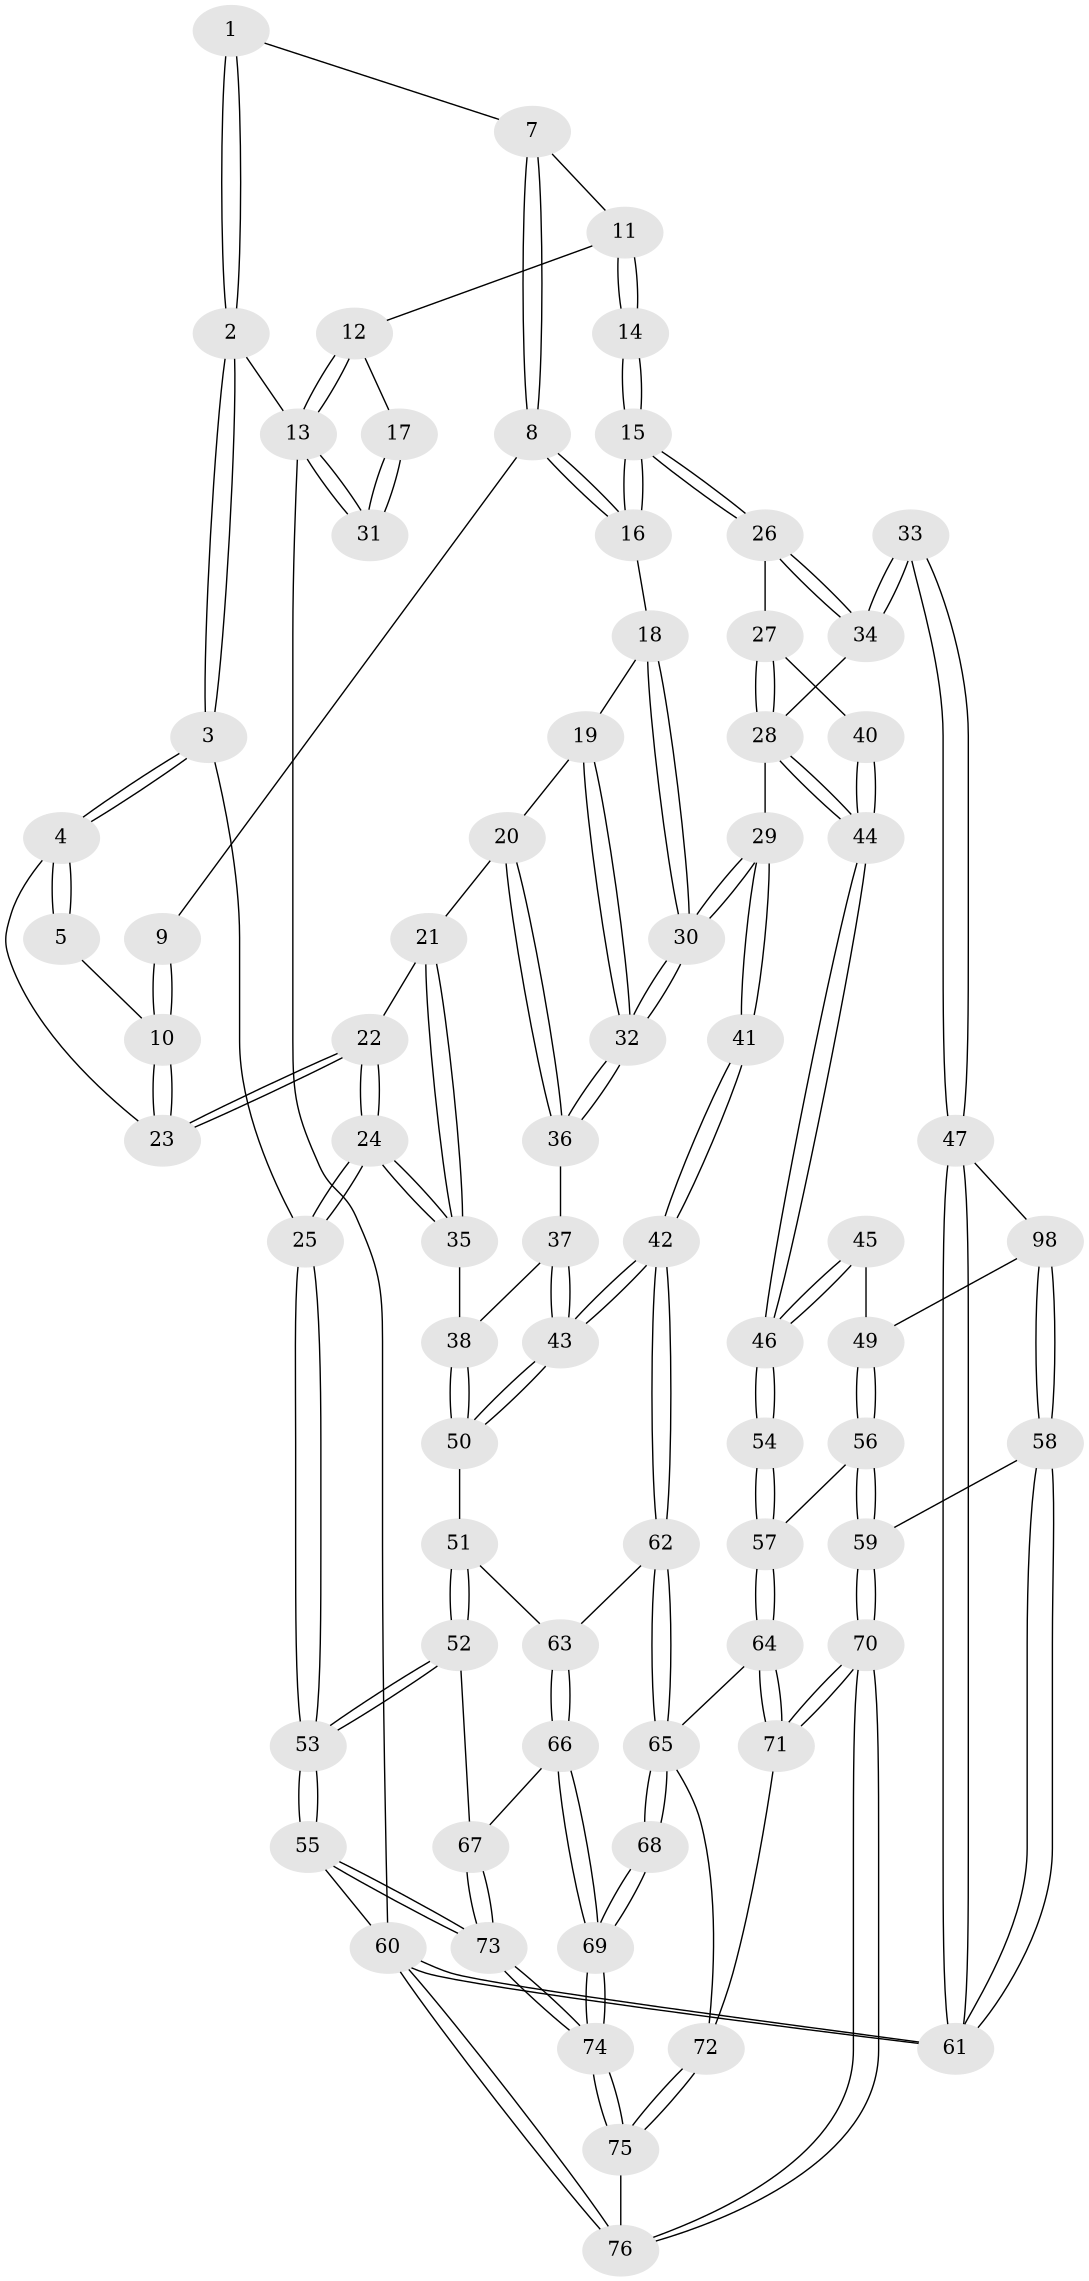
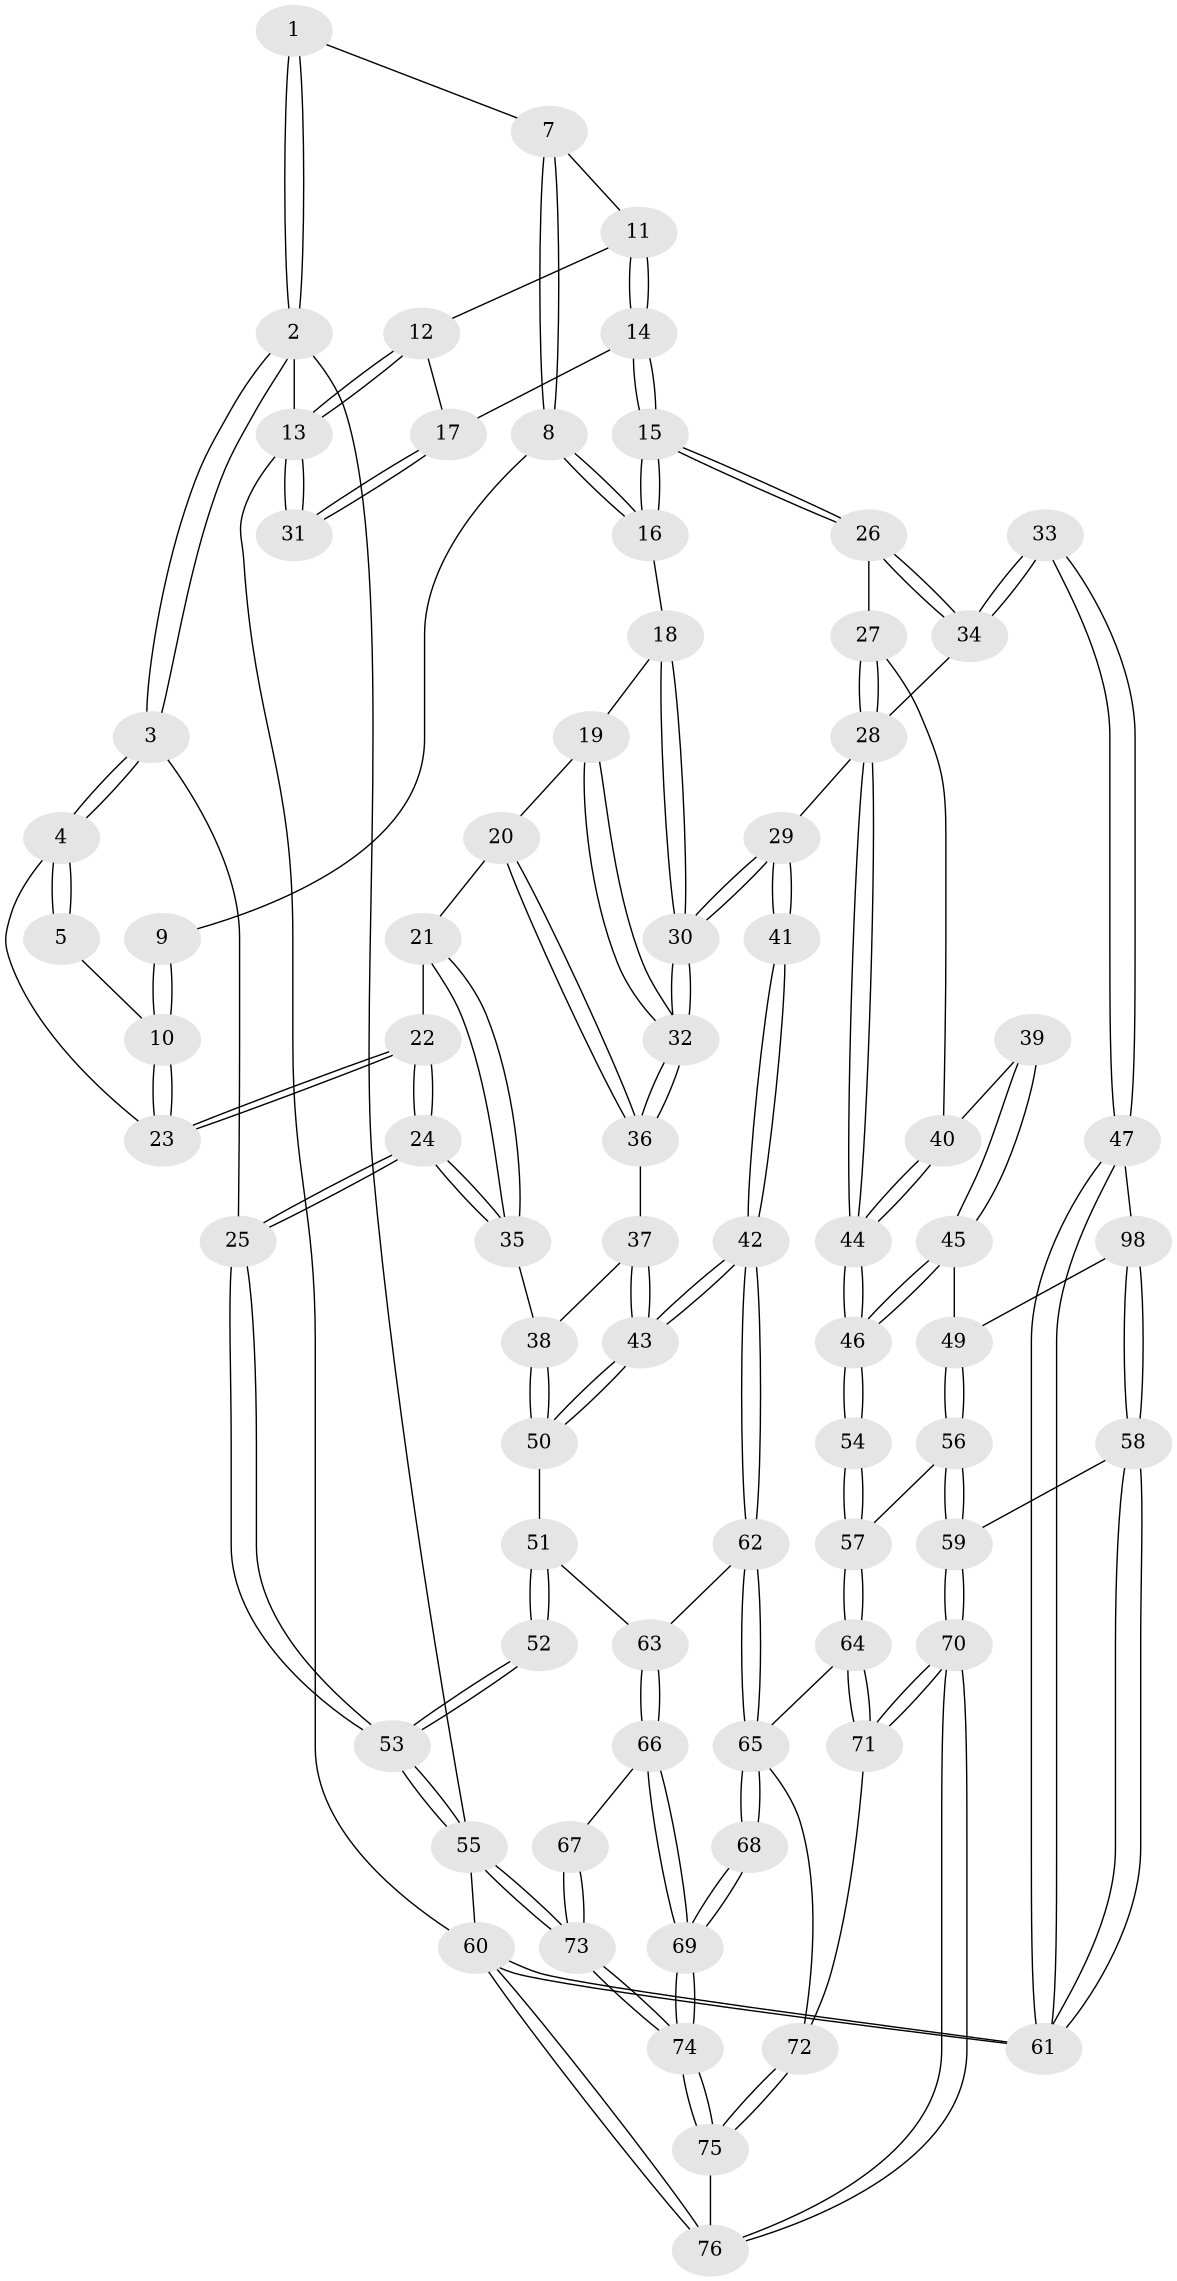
none -> (534, 389)
none -> (1033, 1040)
none -> (369, 1087)
(465, 1746) -> none
